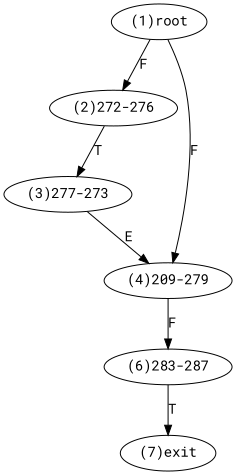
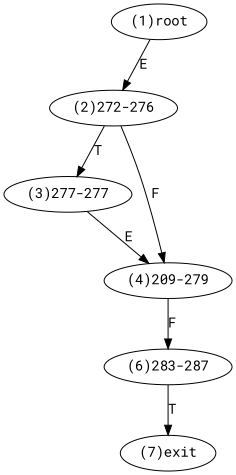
(144, 65) -> (144, 65)
(190, 145) -> (144, 189)
(68, 194) -> (68, 194)
